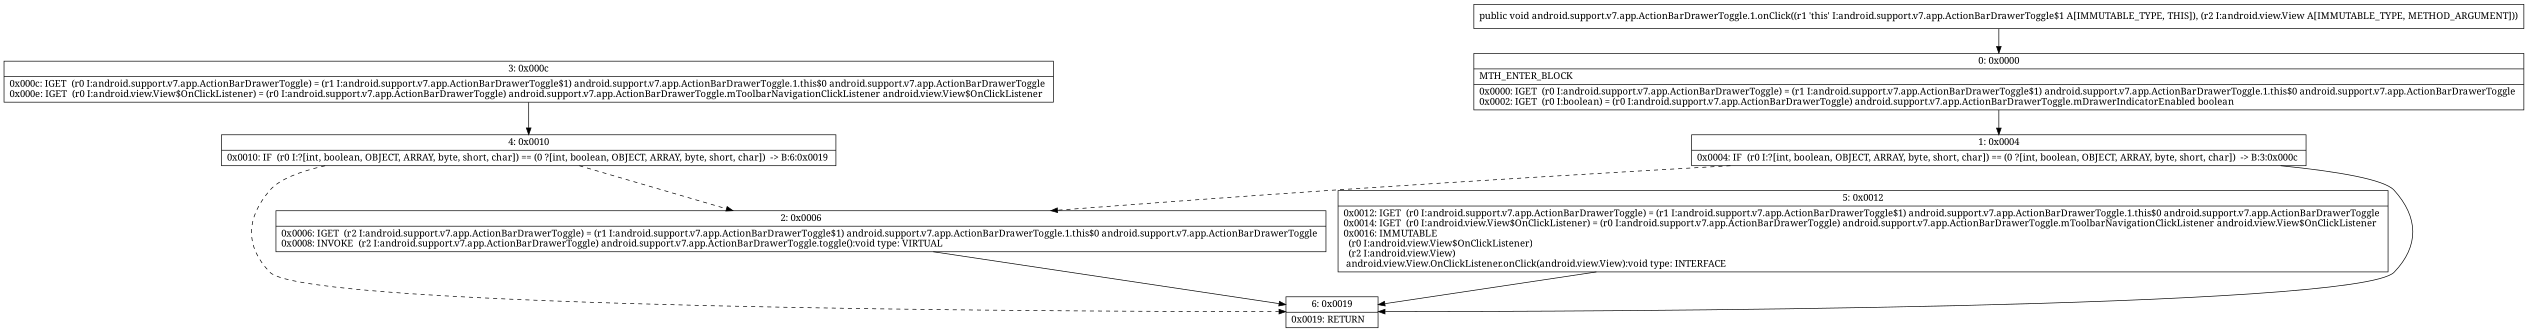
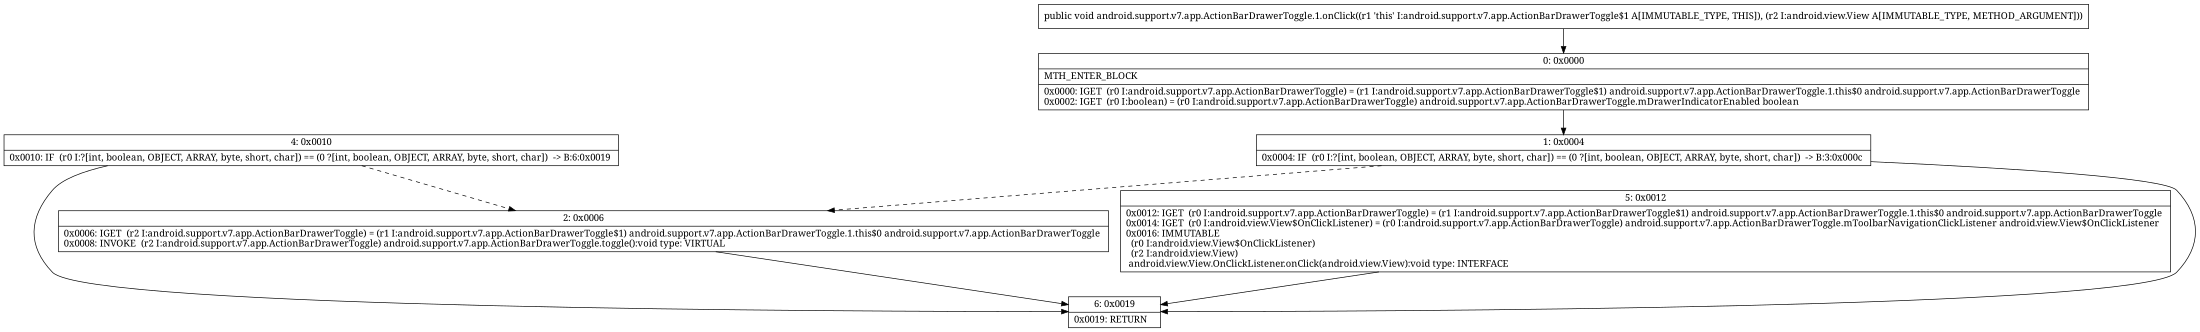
(529, 82) -> none
(697, 305) -> (479, 305)
